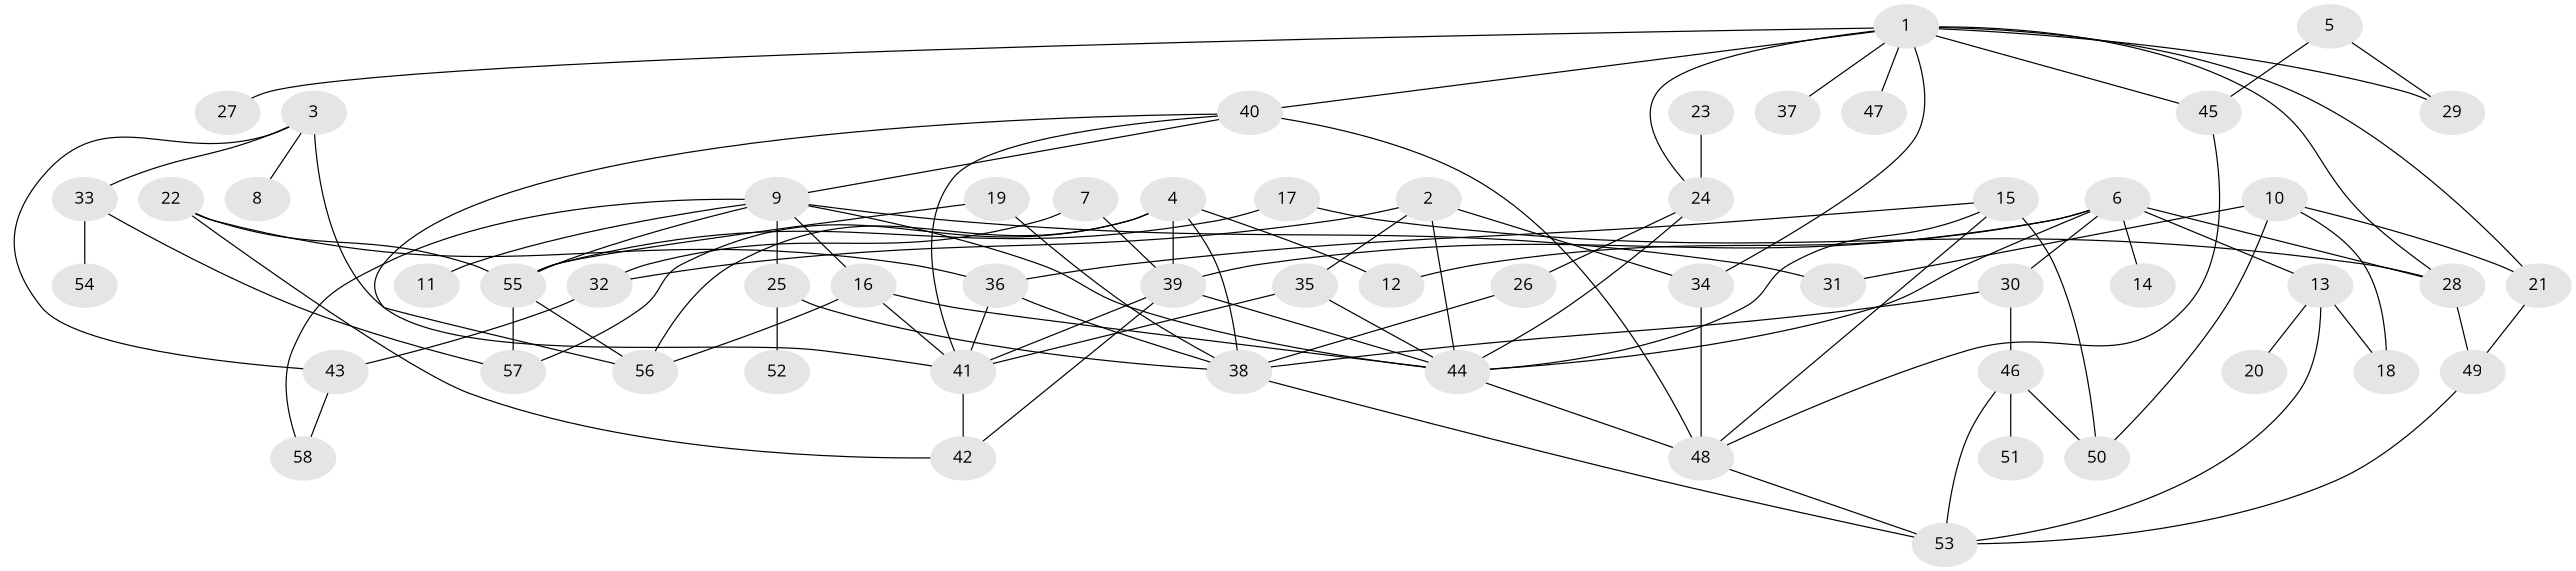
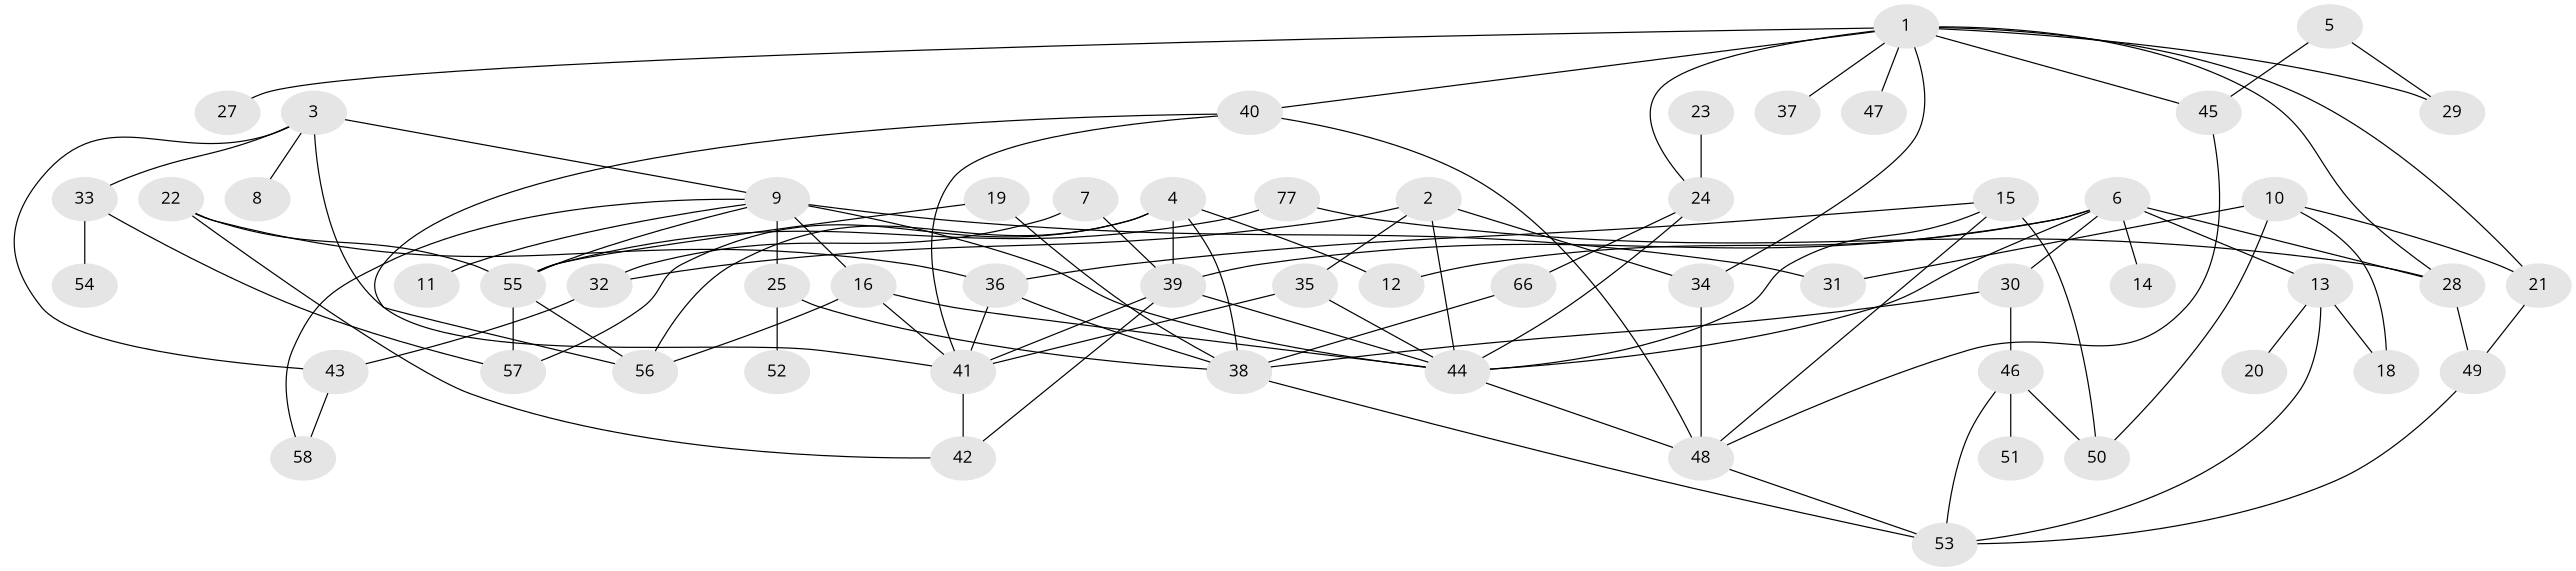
(1013, 156) -> (546, 156)
(1287, 199) -> (1287, 199)
(1524, 286) -> (1524, 286)
